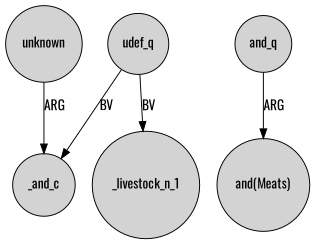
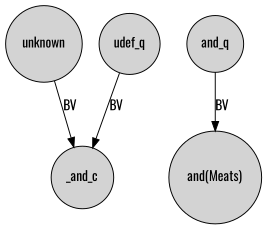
(55, 107) -> (70, 107)
(274, 107) -> (222, 107)
(146, 185) -> none
